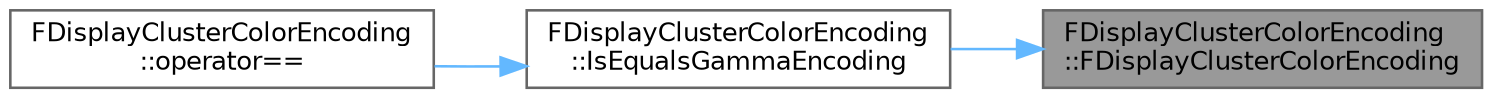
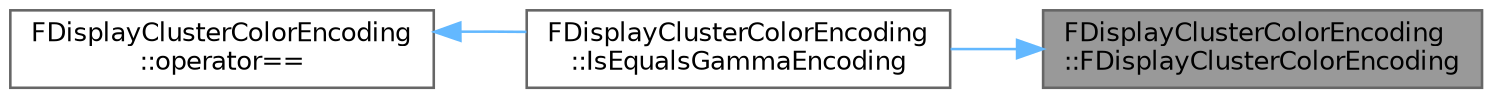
(467, 66) -> (494, 32)
